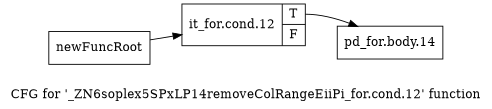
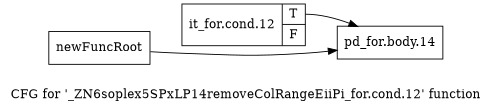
(162, 38) -> (239, 55)
